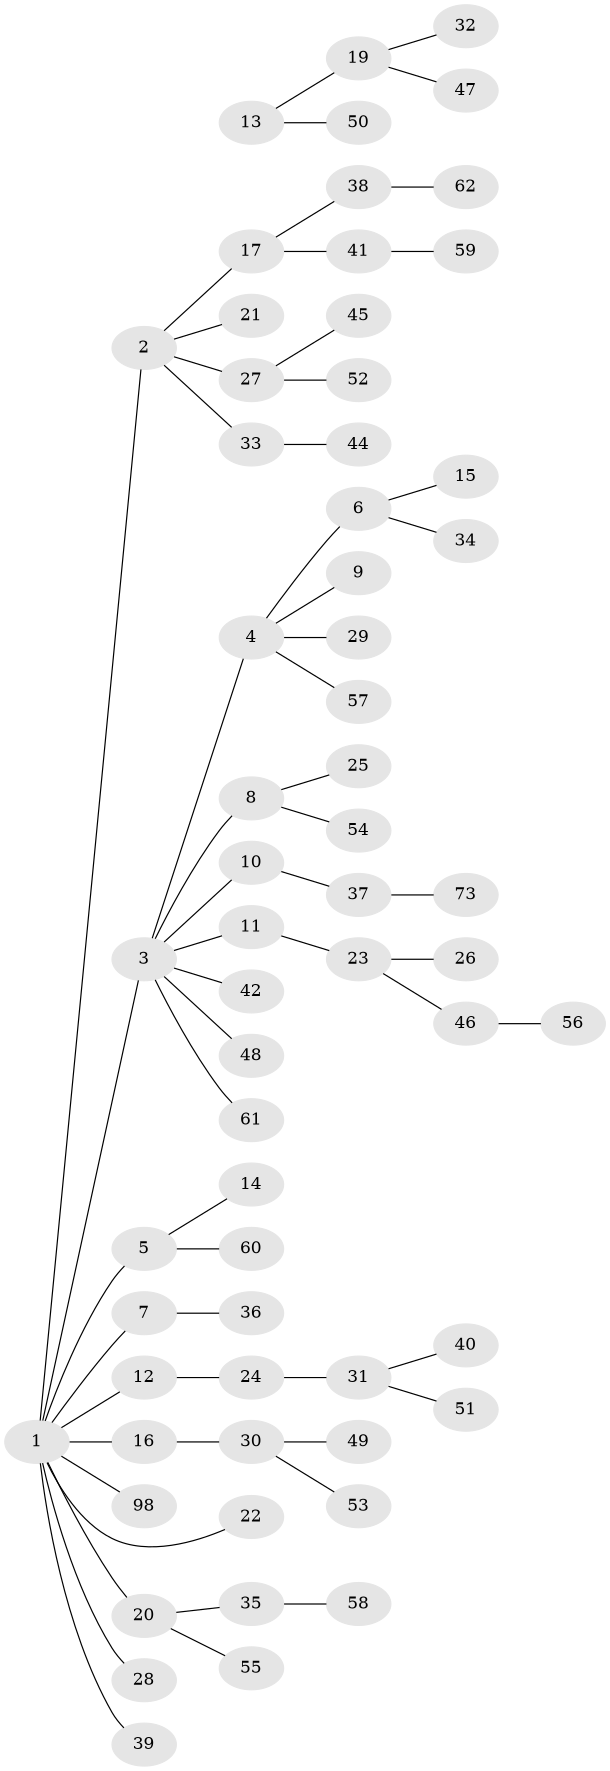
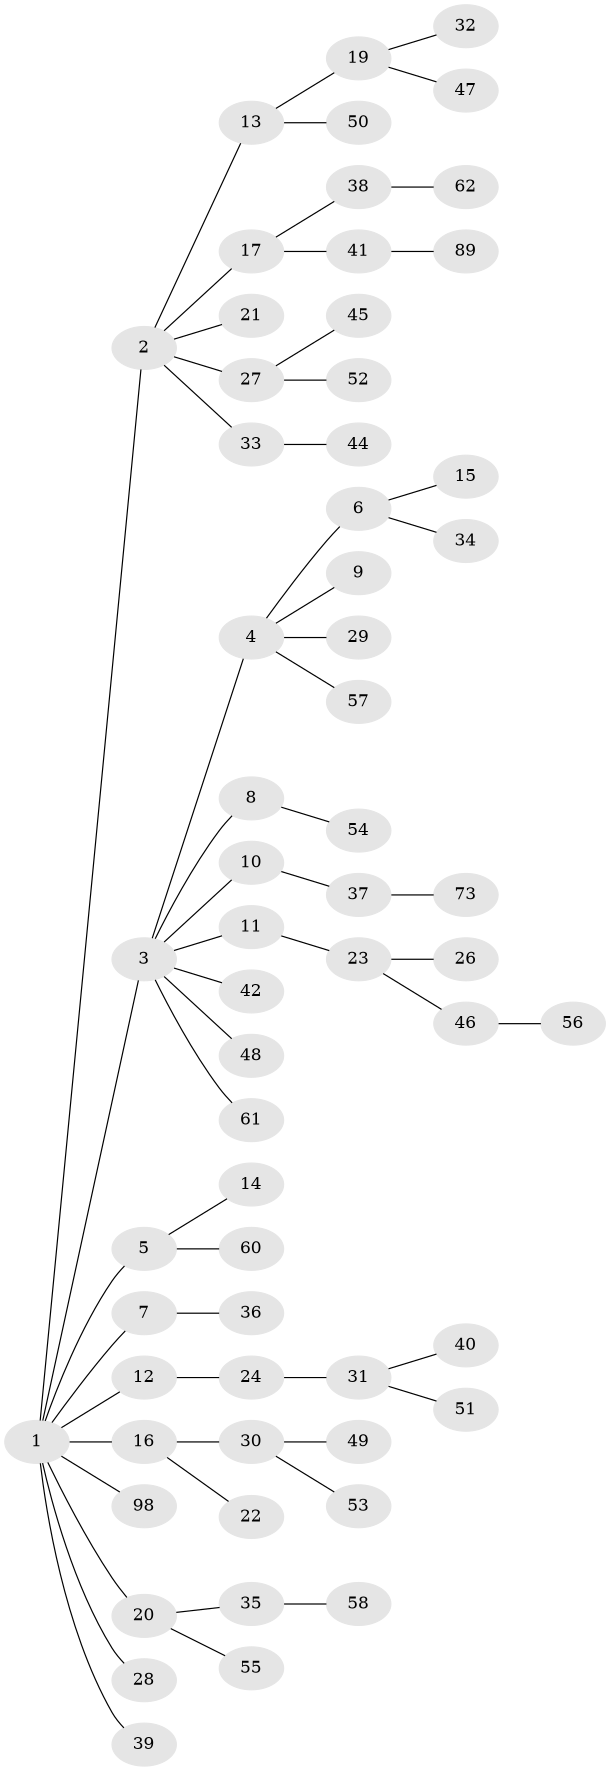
none -> (198, 235)
(466, 251) -> (466, 251)
(359, 766) -> none
(119, 1541) -> (198, 1479)
